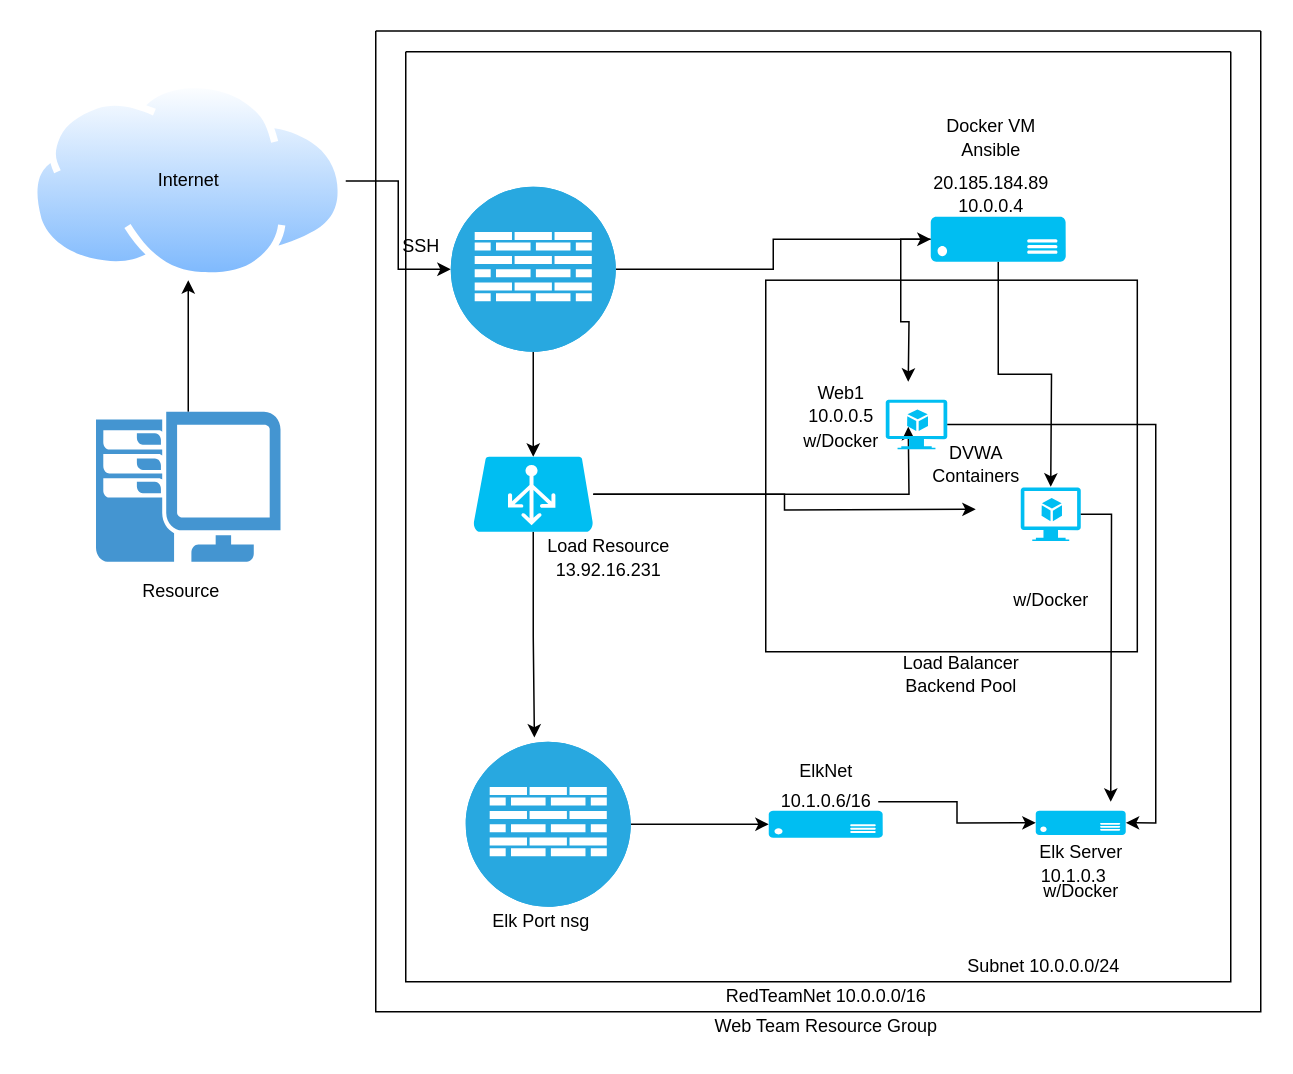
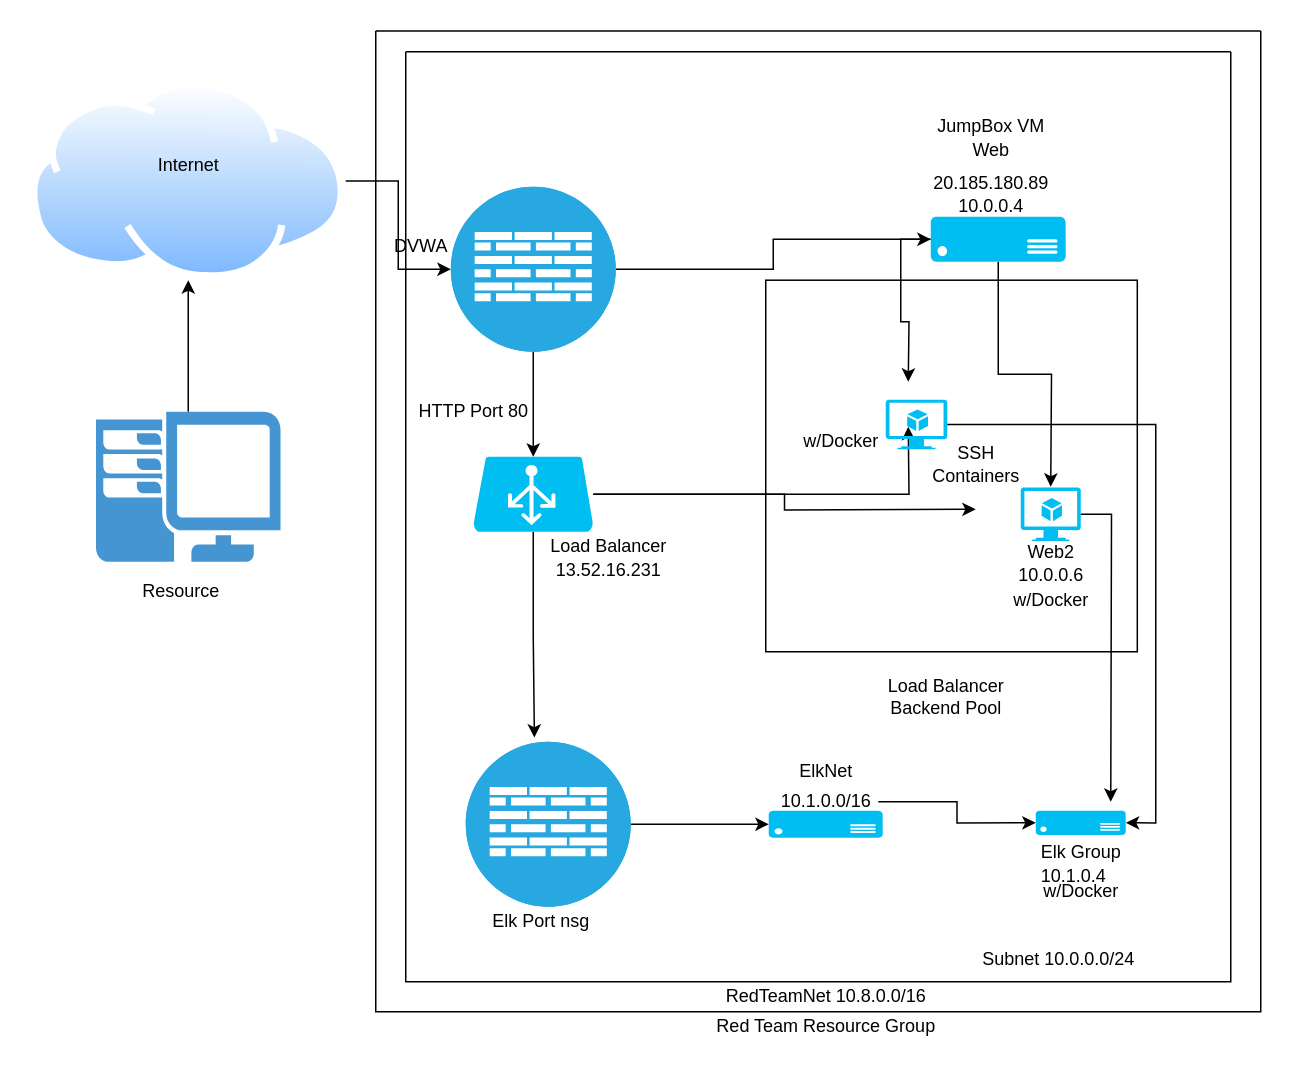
(992, 127) -> (992, 127)
(992, 151) -> (992, 151)
(188, 181) -> (188, 166)
(992, 194) -> (992, 194)
(422, 247) -> (422, 247)
(841, 404) -> none
none -> (473, 412)
(977, 464) -> (977, 464)
(609, 547) -> (609, 547)
none -> (1051, 563)
(609, 571) -> (609, 571)
(961, 674) -> (946, 697)
(827, 802) -> (827, 802)
(1082, 853) -> (1082, 853)
(1074, 877) -> (1074, 877)
(1043, 967) -> (1058, 959)
(827, 997) -> (827, 997)
(827, 1027) -> (827, 1027)
